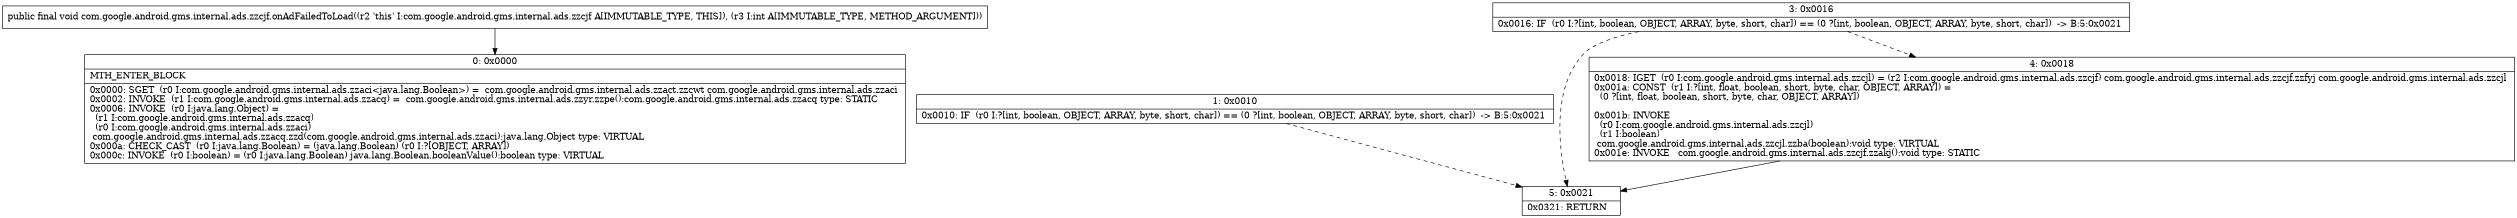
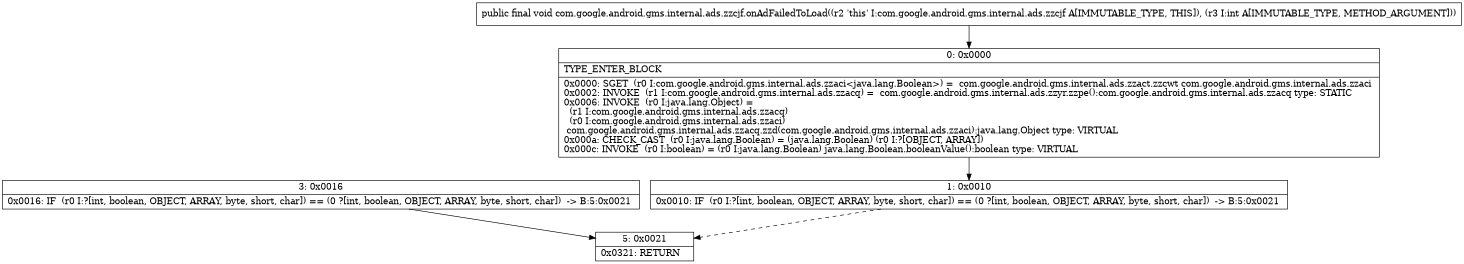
(138, 76) -> (613, 70)
(1566, 85) -> (499, 223)
(2052, 109) -> none
none -> (969, 166)
